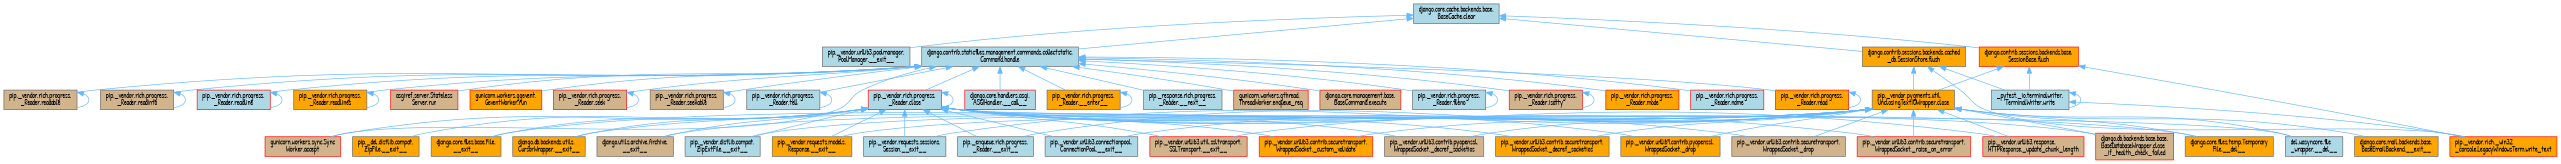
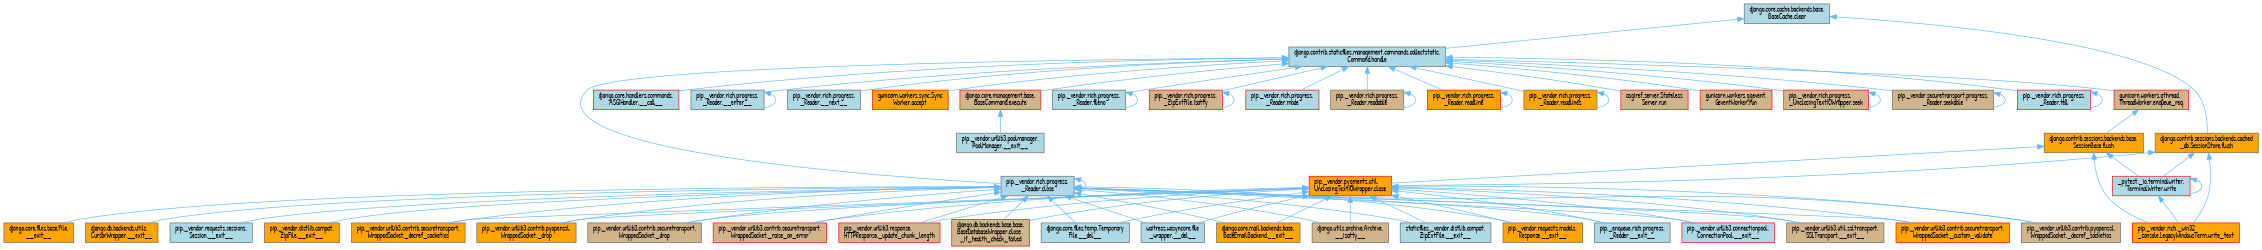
(1158, 26) -> (1000, 125)
(1743, 28) -> (2120, 123)
(2029, 57) -> (2094, 143)
(137, 100) -> none
(234, 100) -> (1464, 100)
(506, 100) -> (1736, 100)
(590, 100) -> (1826, 100)
(687, 100) -> (1943, 100)
(783, 100) -> (2054, 100)
(905, 100) -> (1038, 186)
(1000, 100) -> (636, 100)
(1084, 100) -> (728, 100)
(1183, 100) -> (824, 100)
(1546, 100) -> (1186, 100)
(1642, 100) -> (1282, 100)
(1727, 100) -> none
(1812, 100) -> none
(1913, 100) -> (1350, 186)
(2030, 100) -> (2151, 186)
(1178, 115) -> none
(1399, 115) -> none
(1220, 116) -> none
(502, 117) -> (1153, 207)
(303, 147) -> (910, 100)
(386, 147) -> (302, 233)
(635, 147) -> (1350, 233)
(723, 147) -> (1446, 233)
(1091, 147) -> (1728, 233)
(1198, 147) -> (1835, 233)
(1670, 147) -> (526, 233)
(2229, 147) -> (1085, 233)
(2314, 147) -> (1173, 233)
